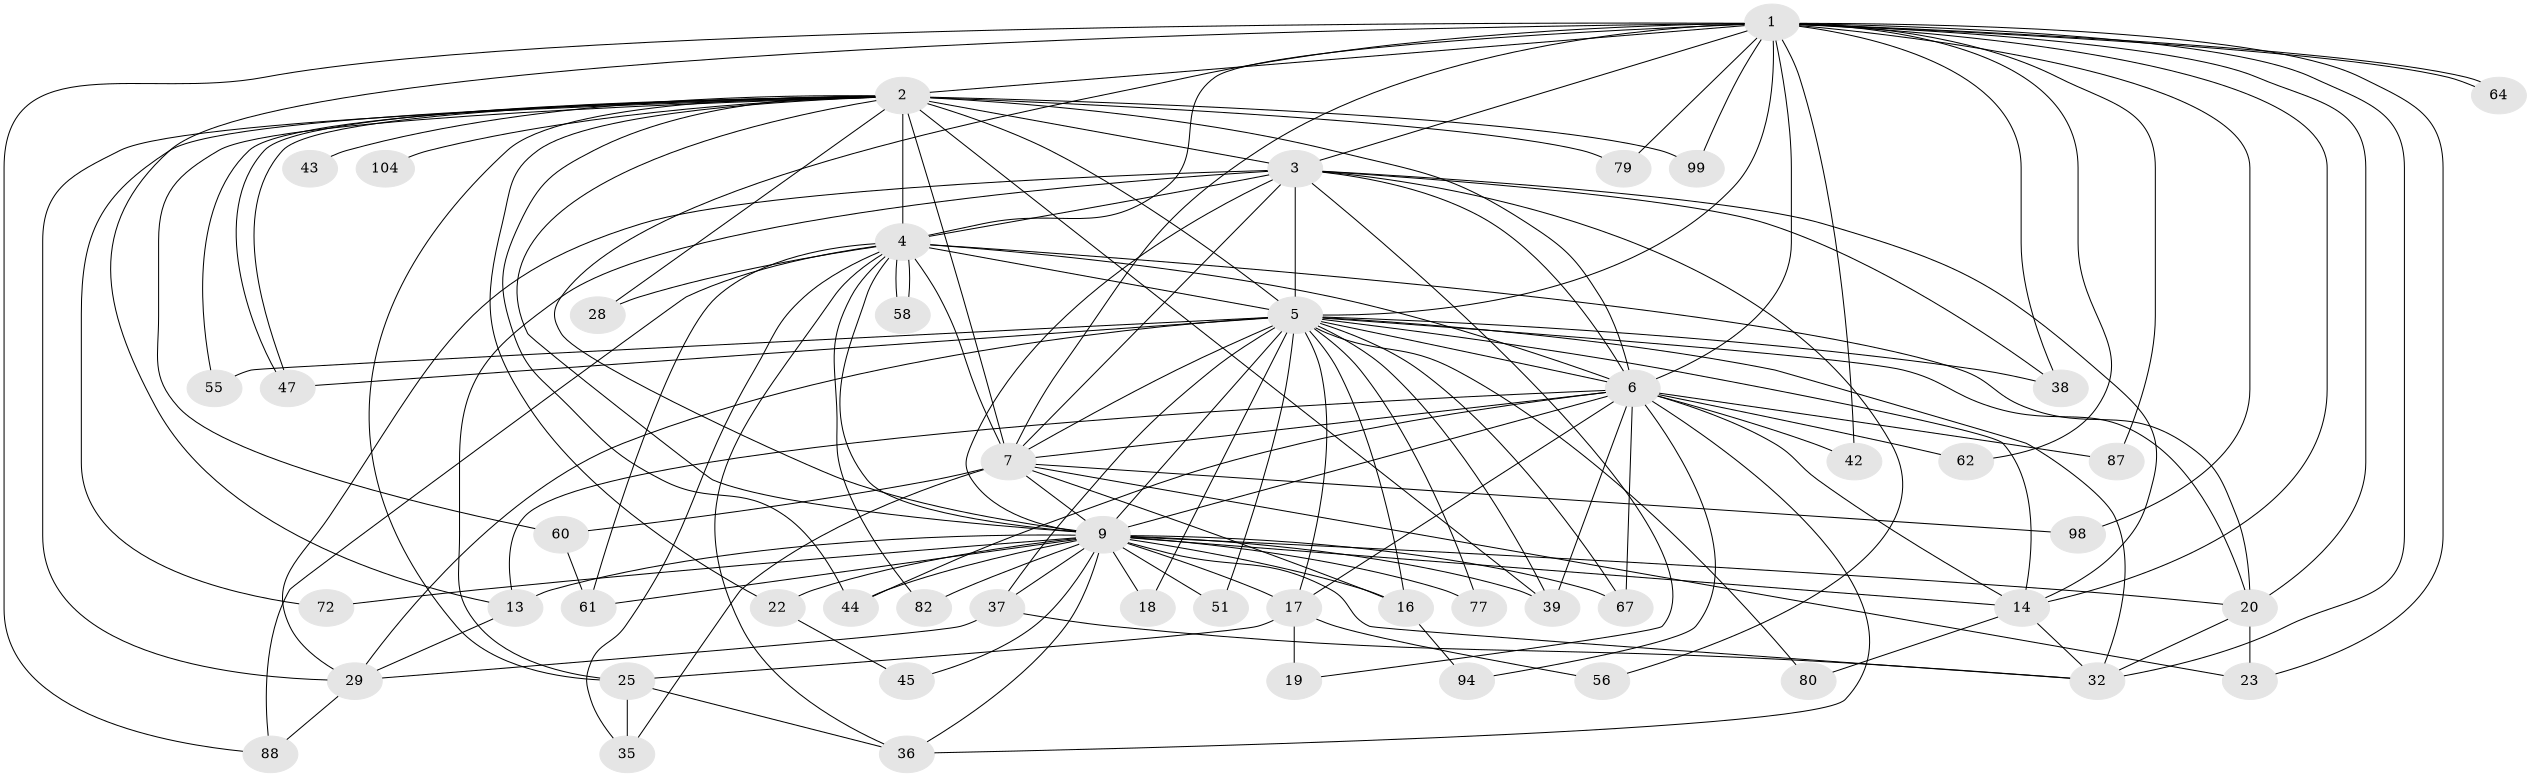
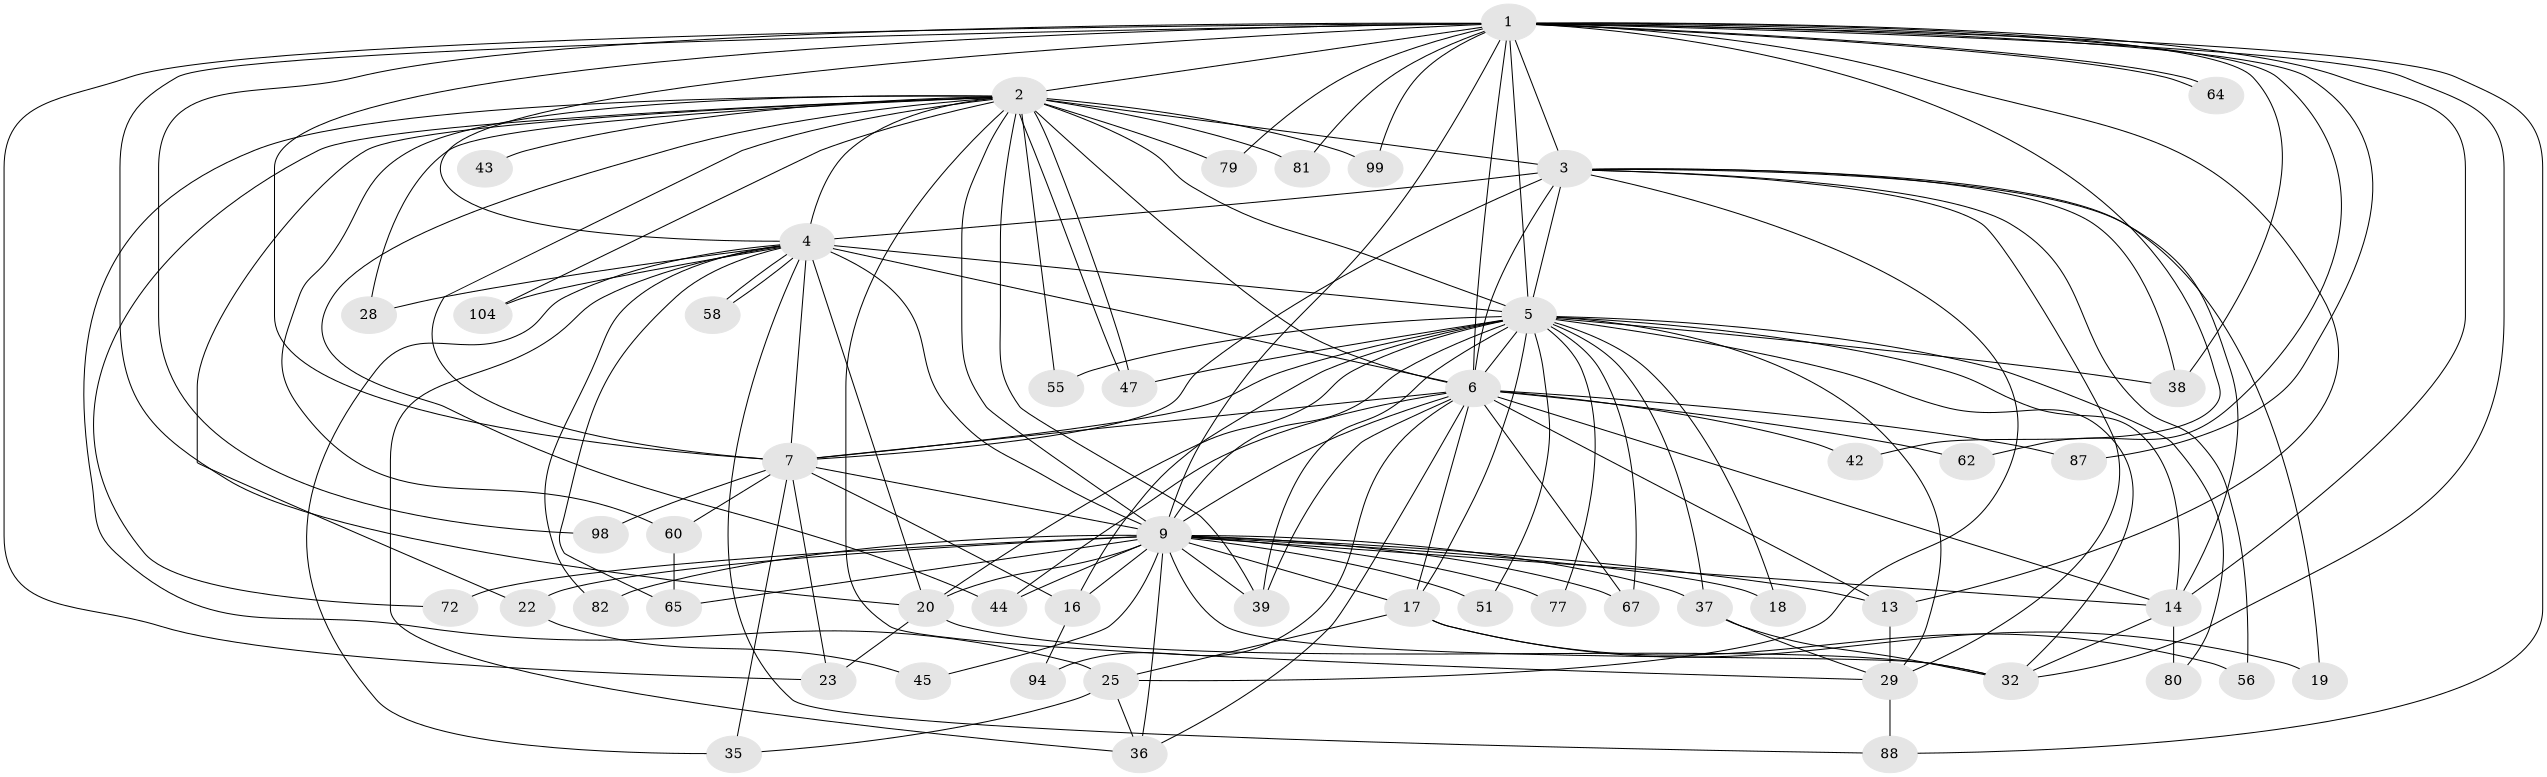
none -> (1302, 169)
none -> (574, 286)
(1032, 351) -> none
(589, 608) -> (674, 608)
